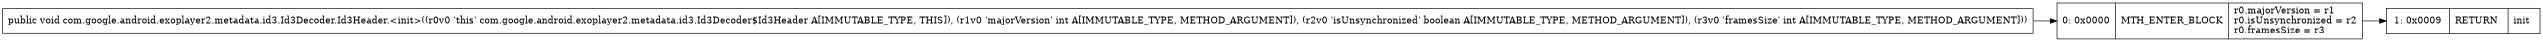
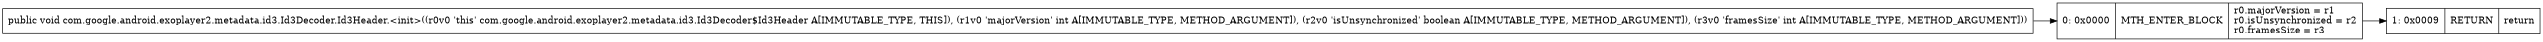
(2522, 21) -> (2519, 21)
